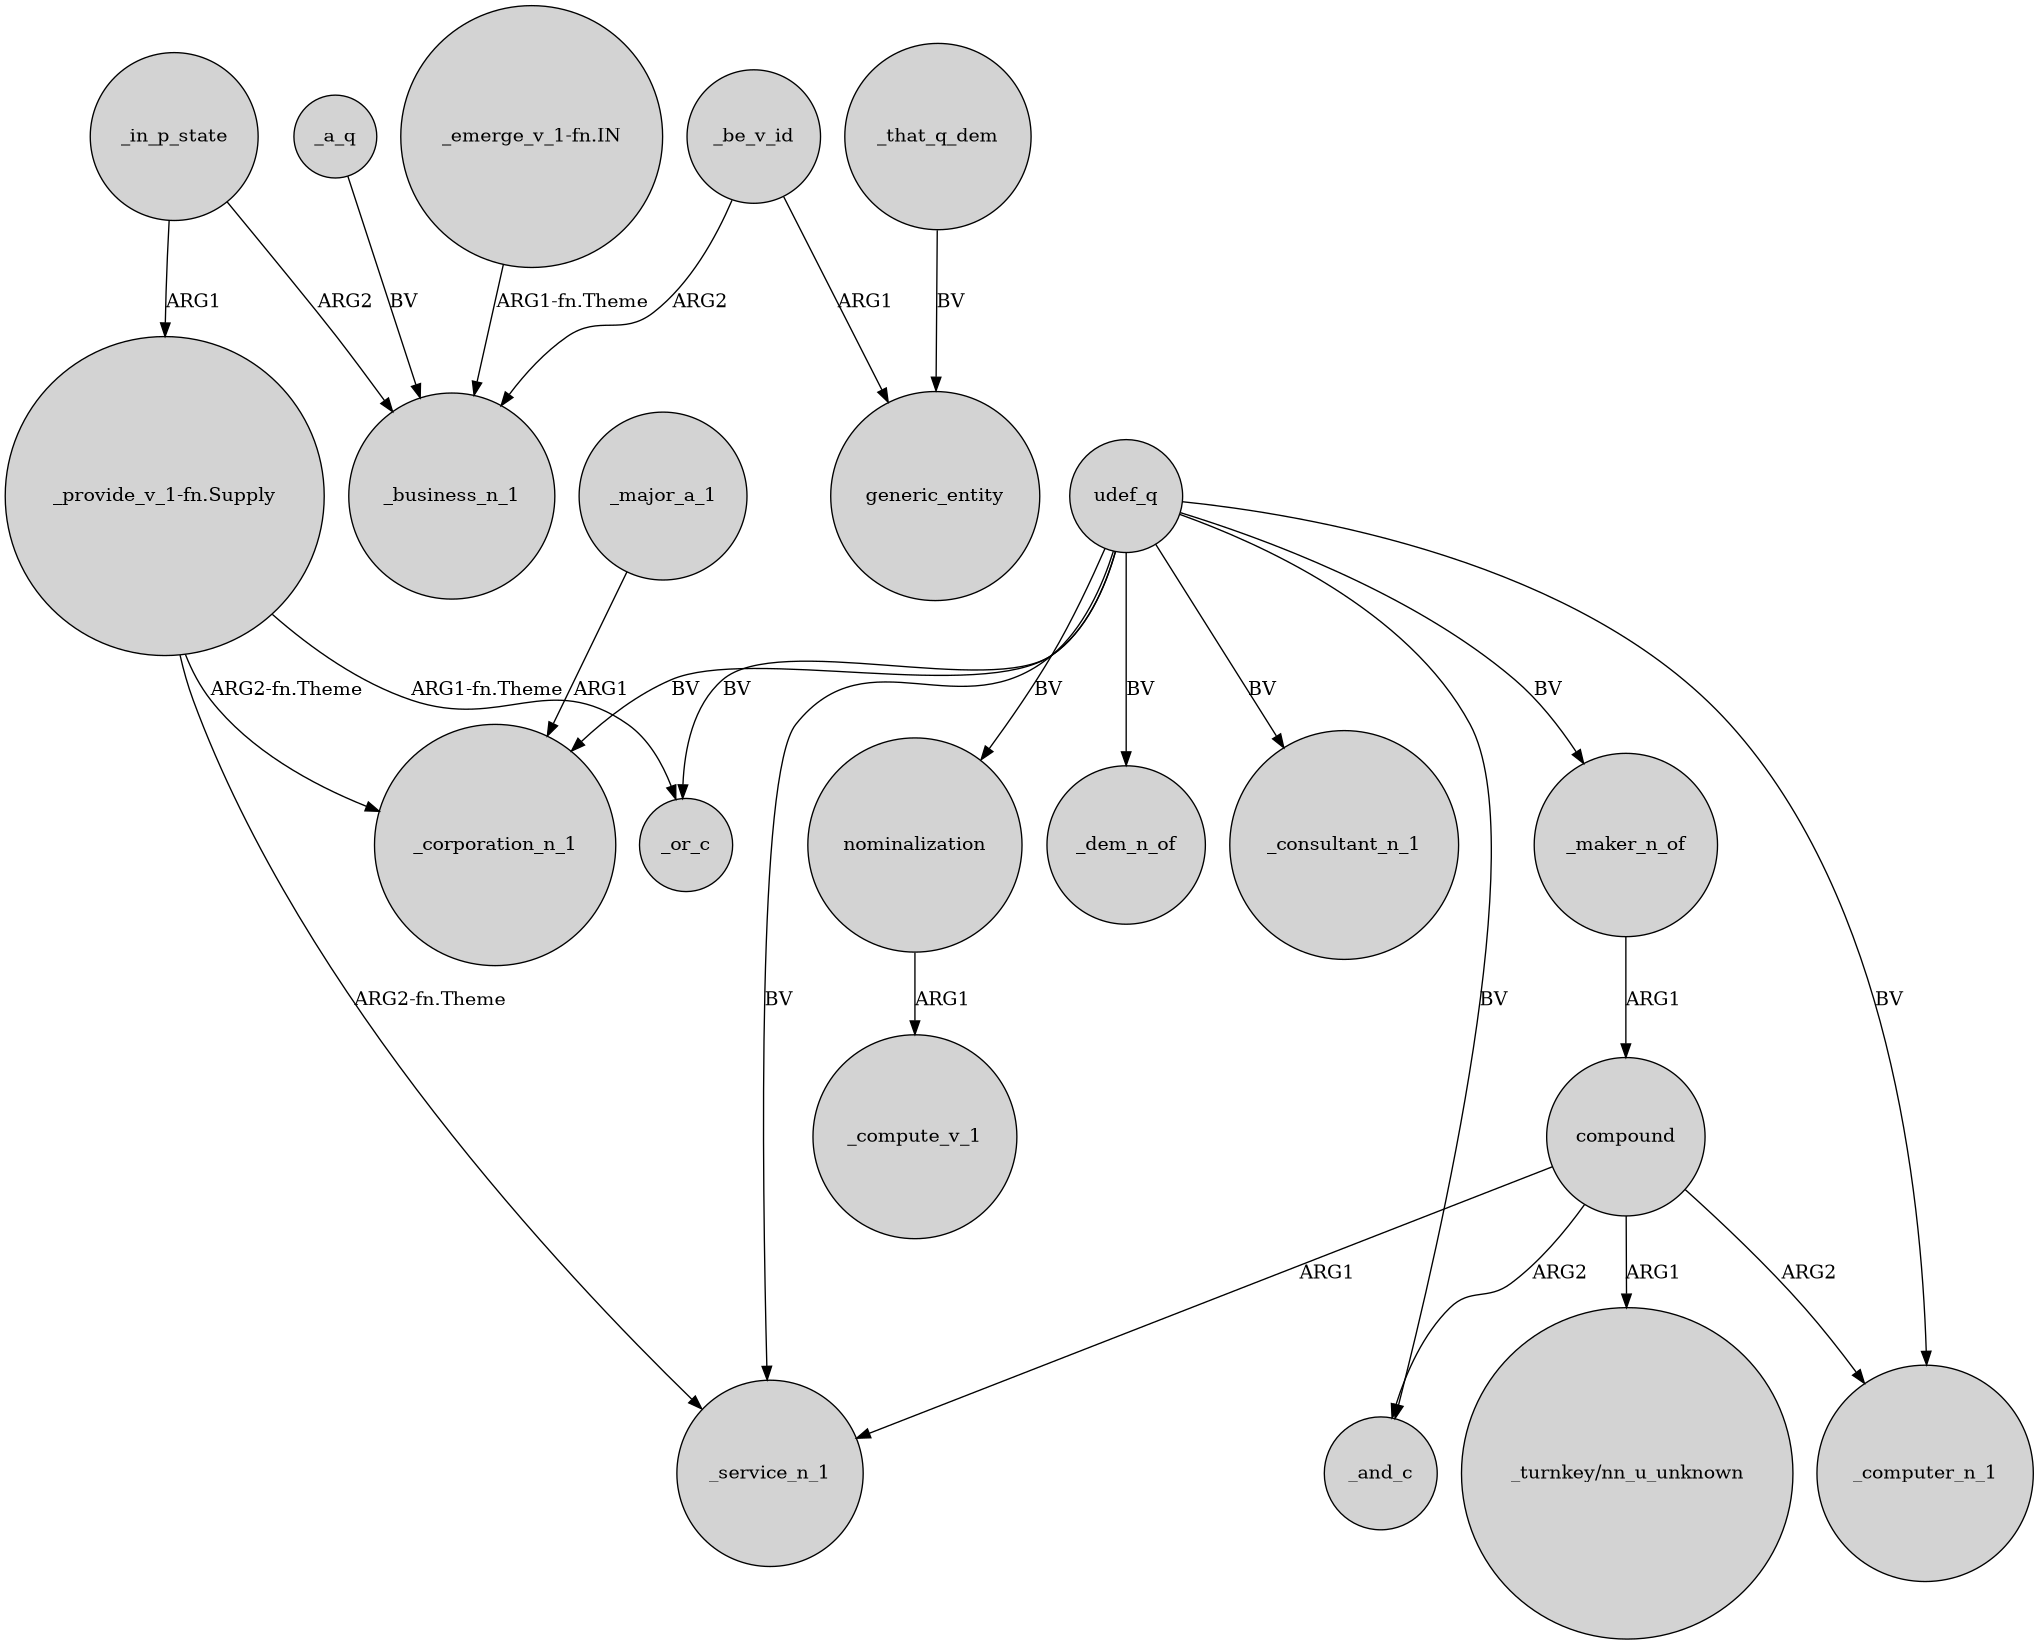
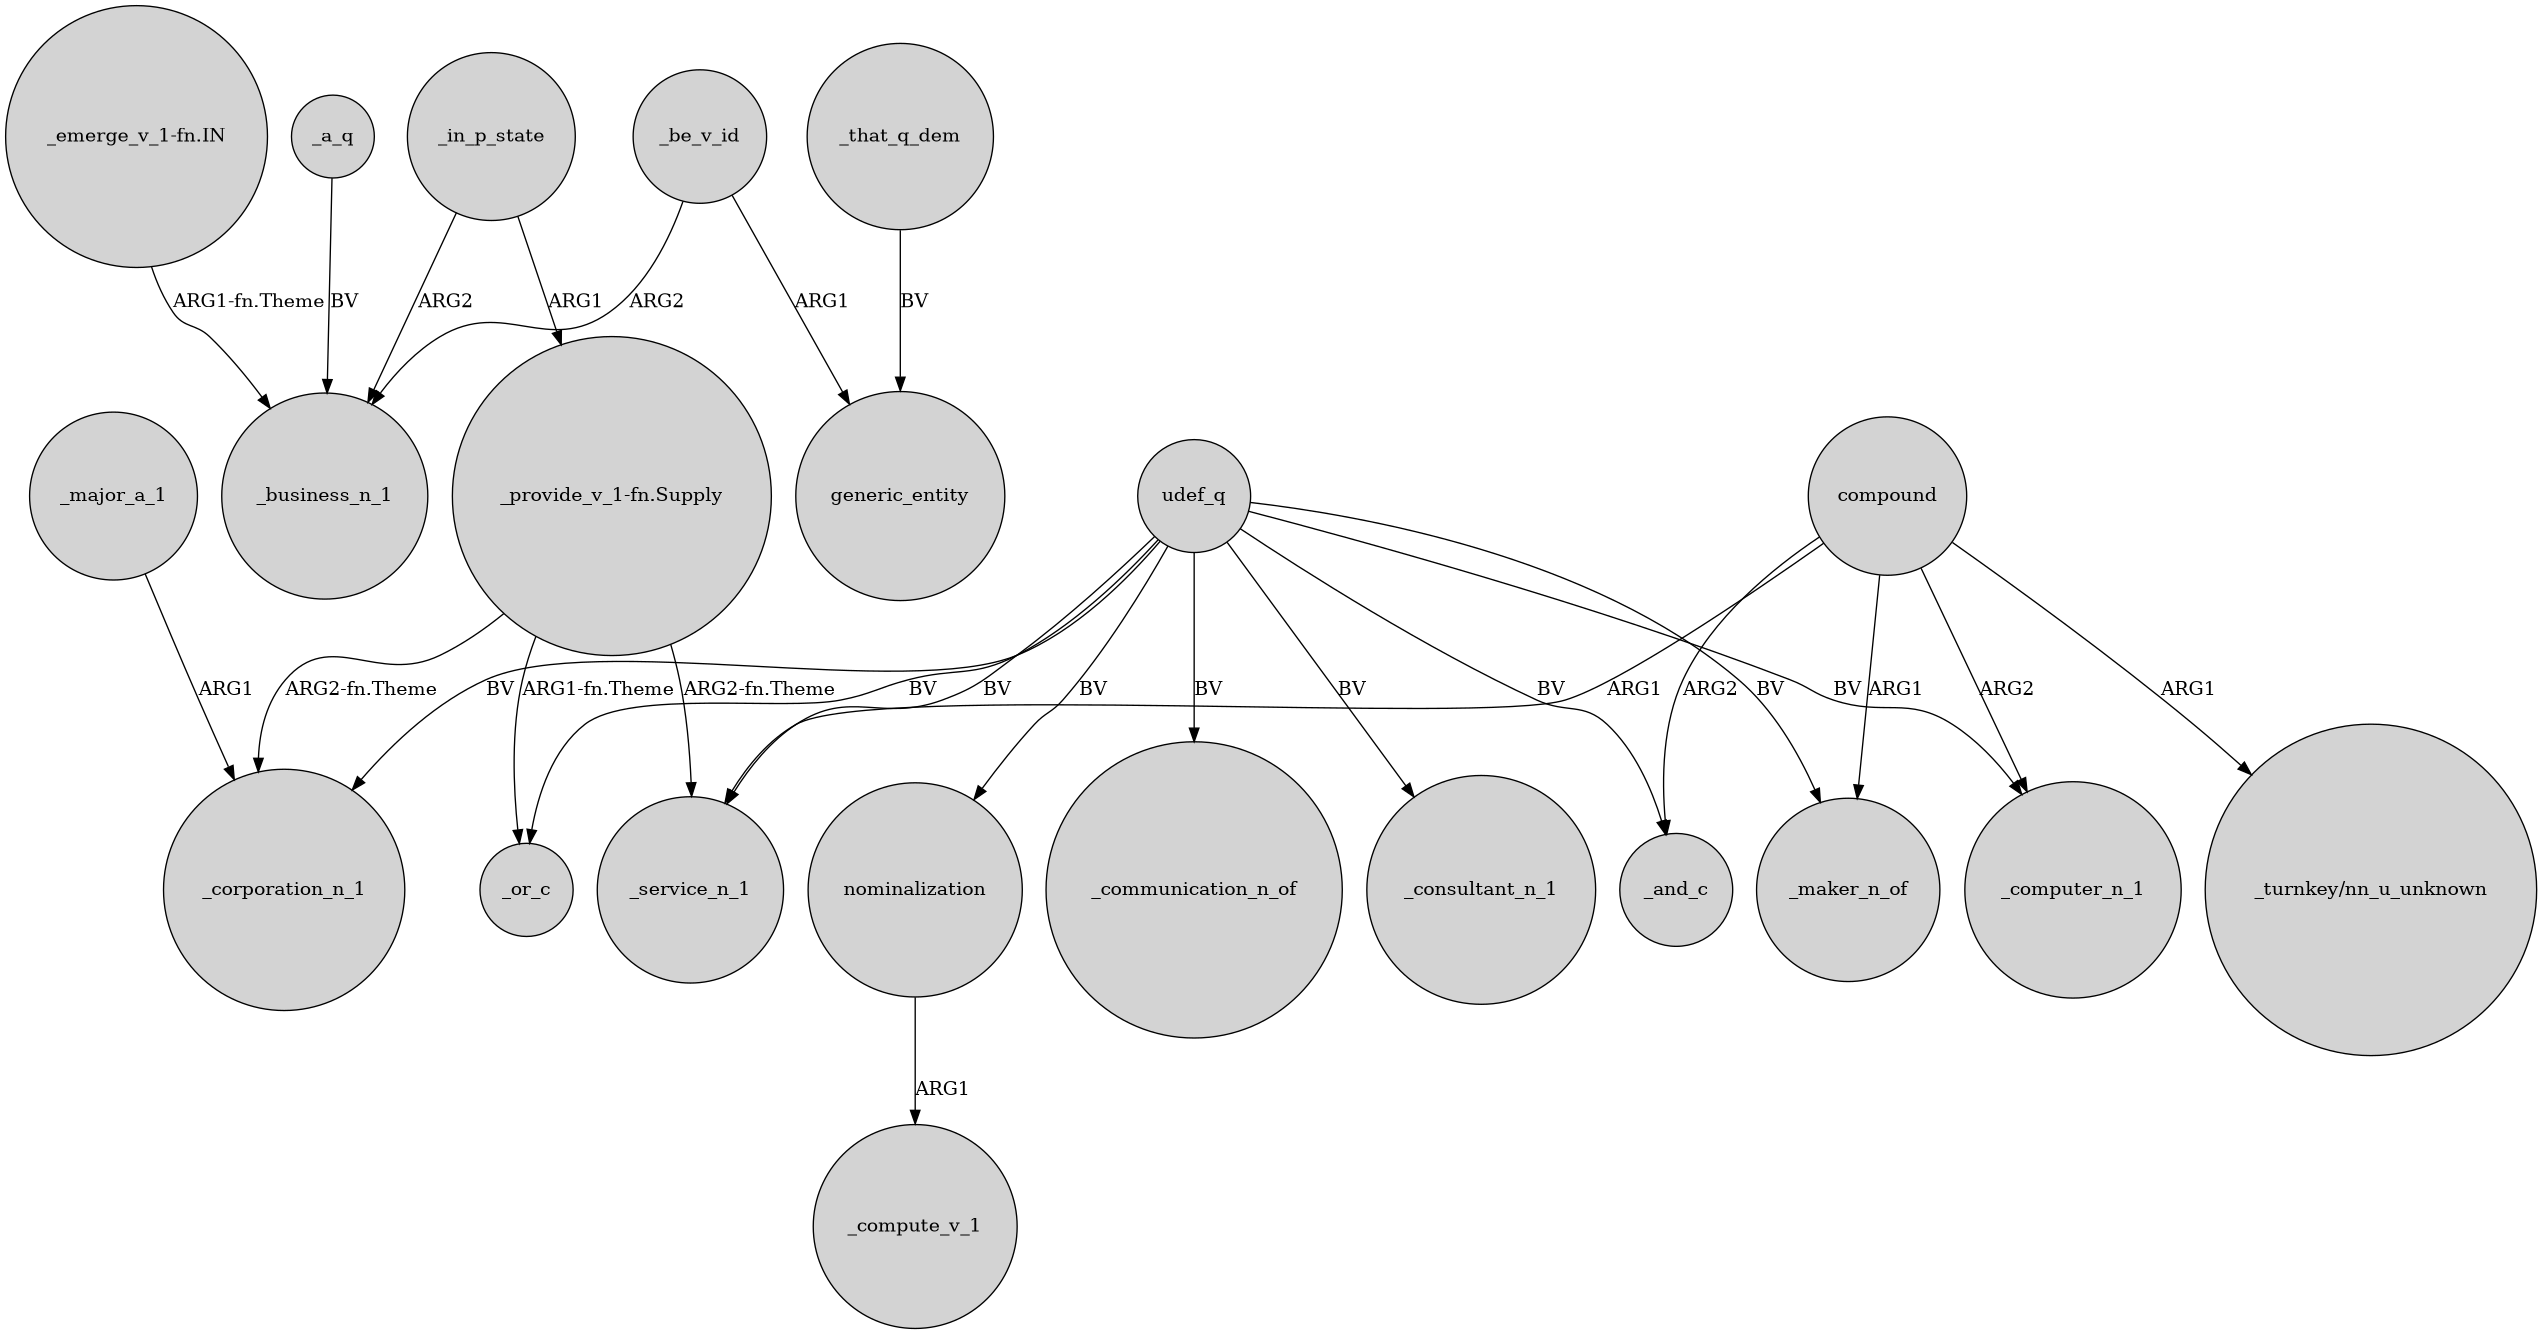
(1126, 845) -> (1194, 890)
(1626, 990) -> (1869, 680)
